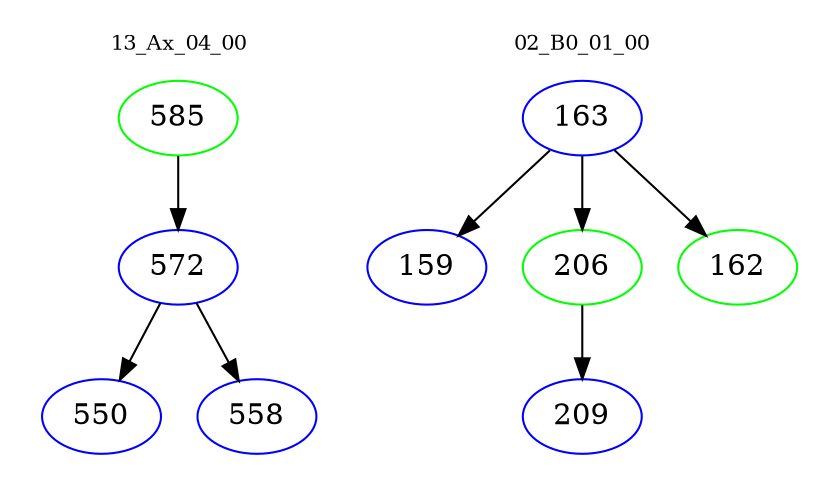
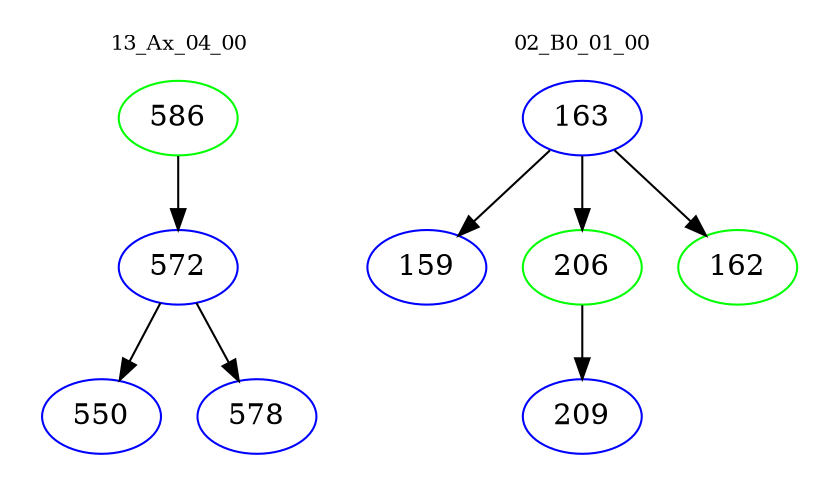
(178, 118) -> (178, 118)
(257, 417) -> (257, 417)
